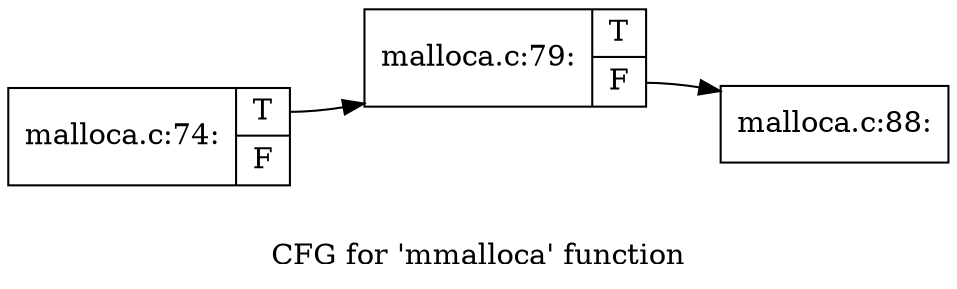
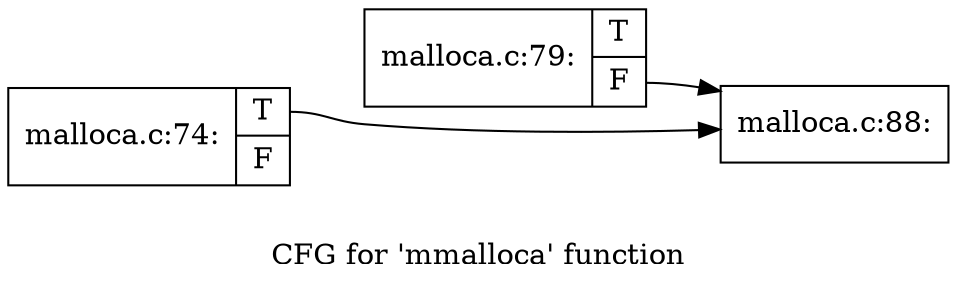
(317, 111) -> (493, 131)
